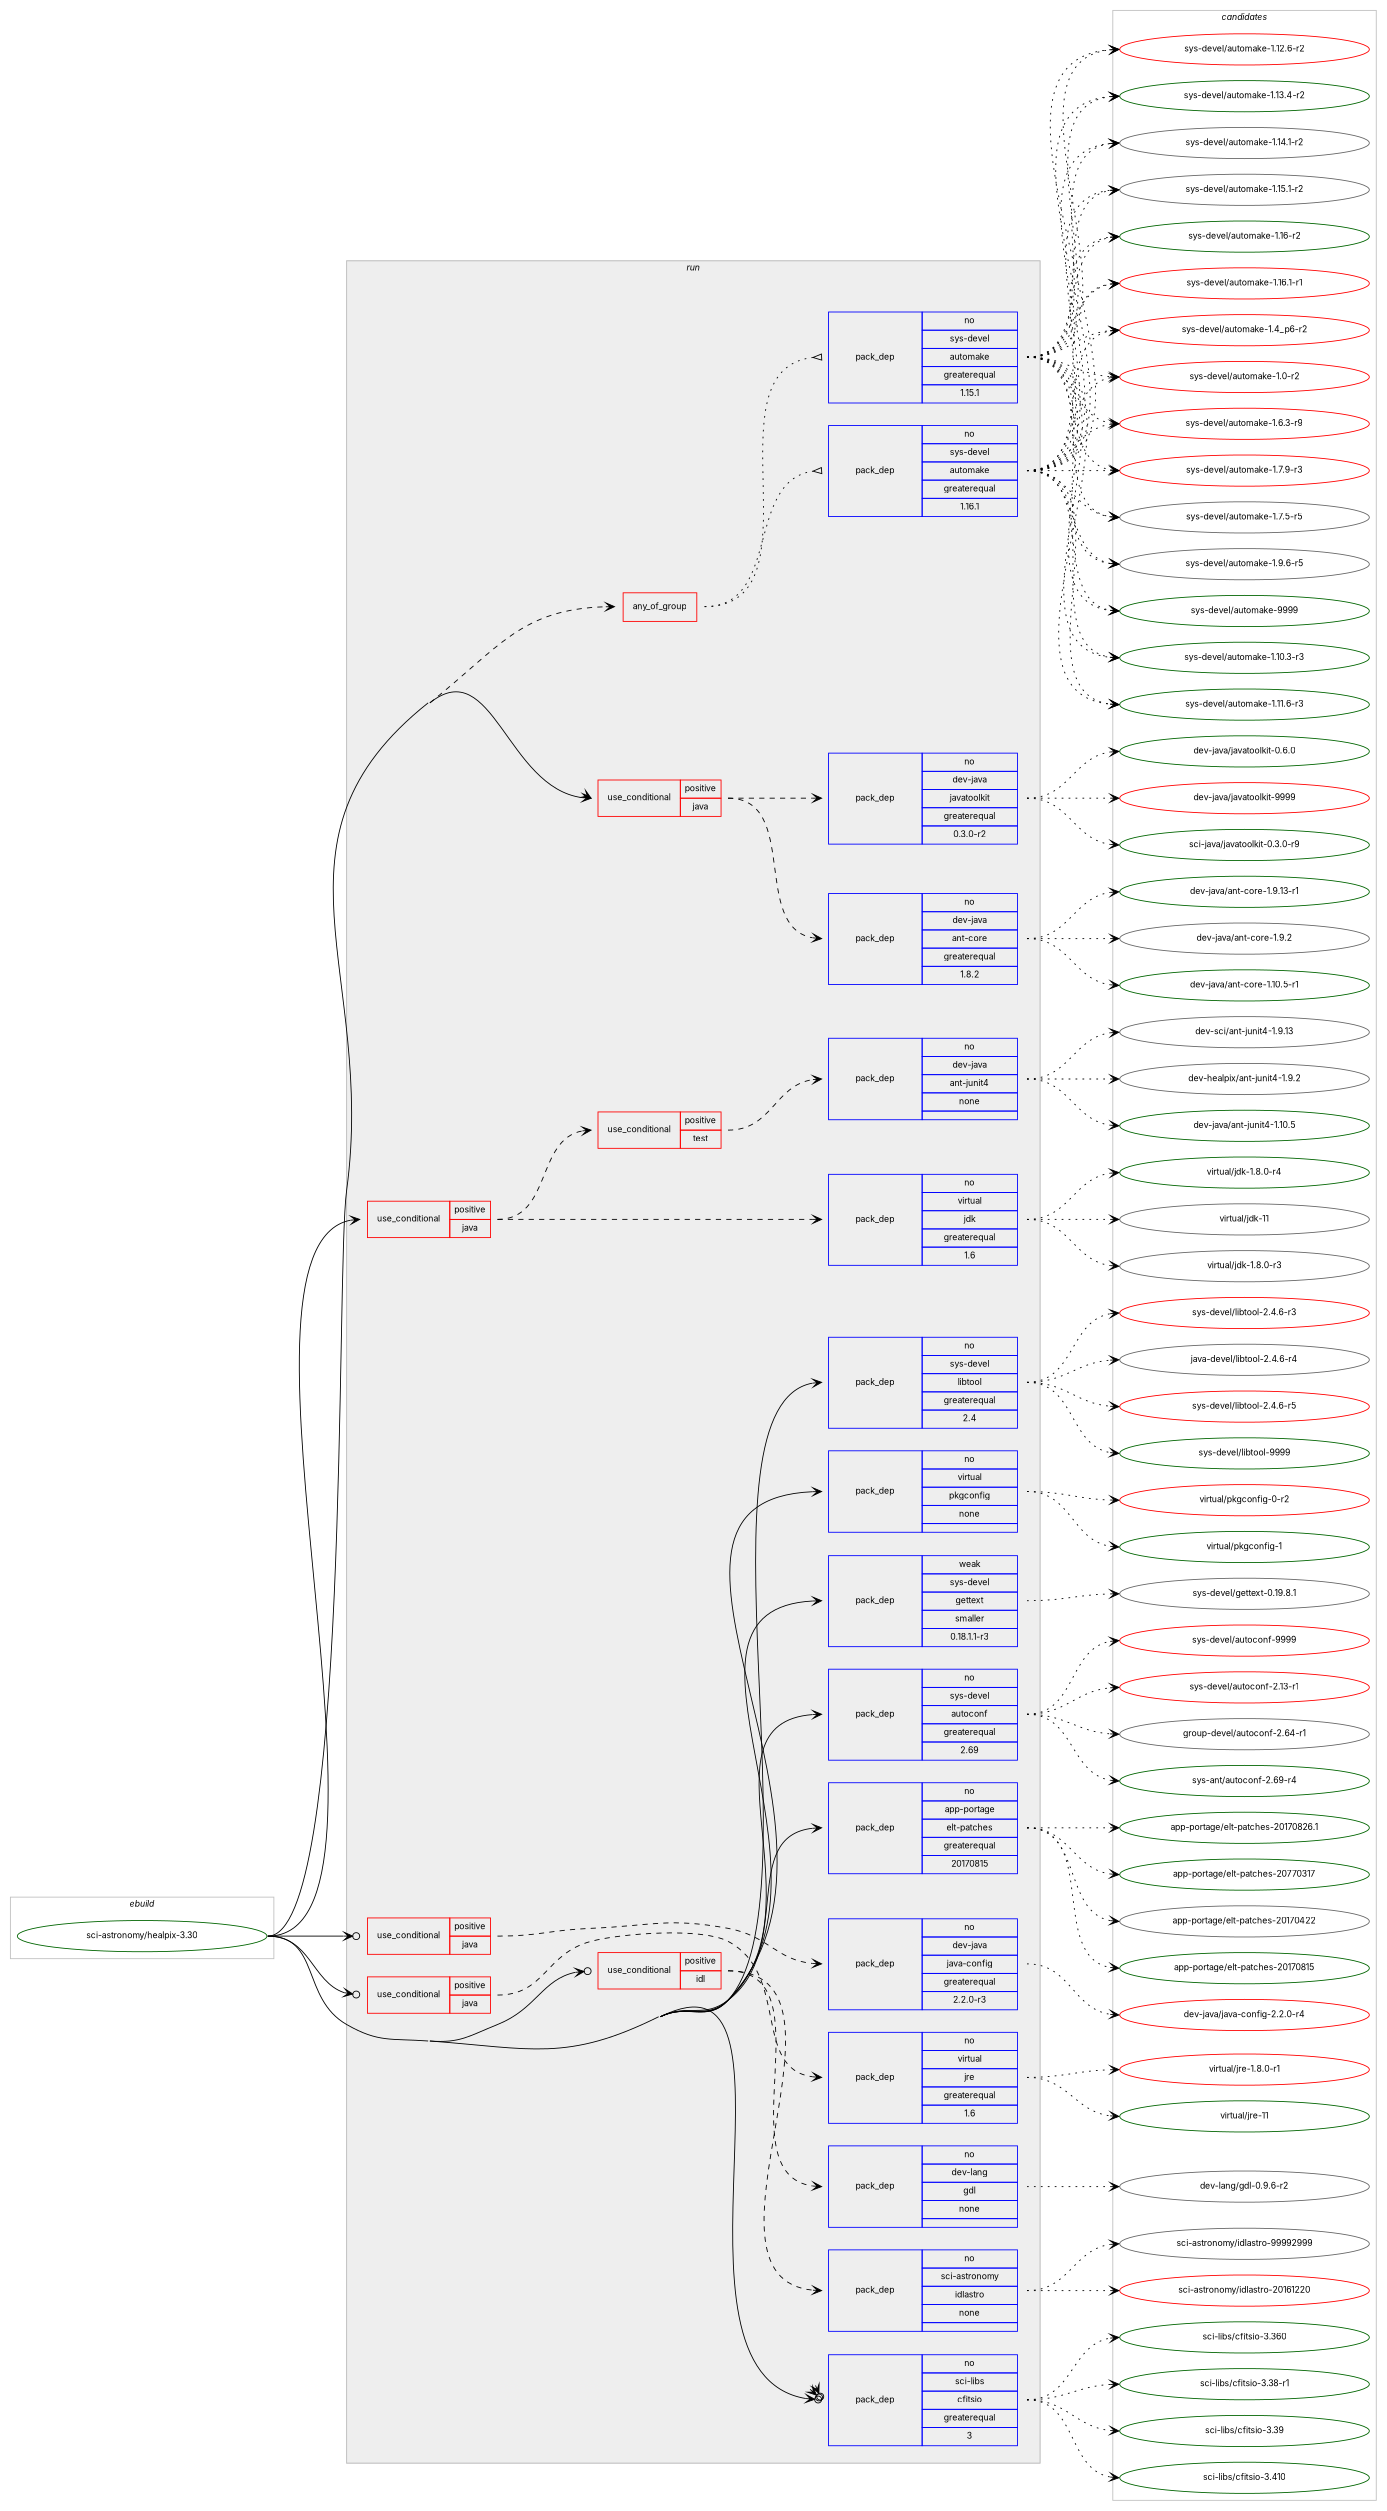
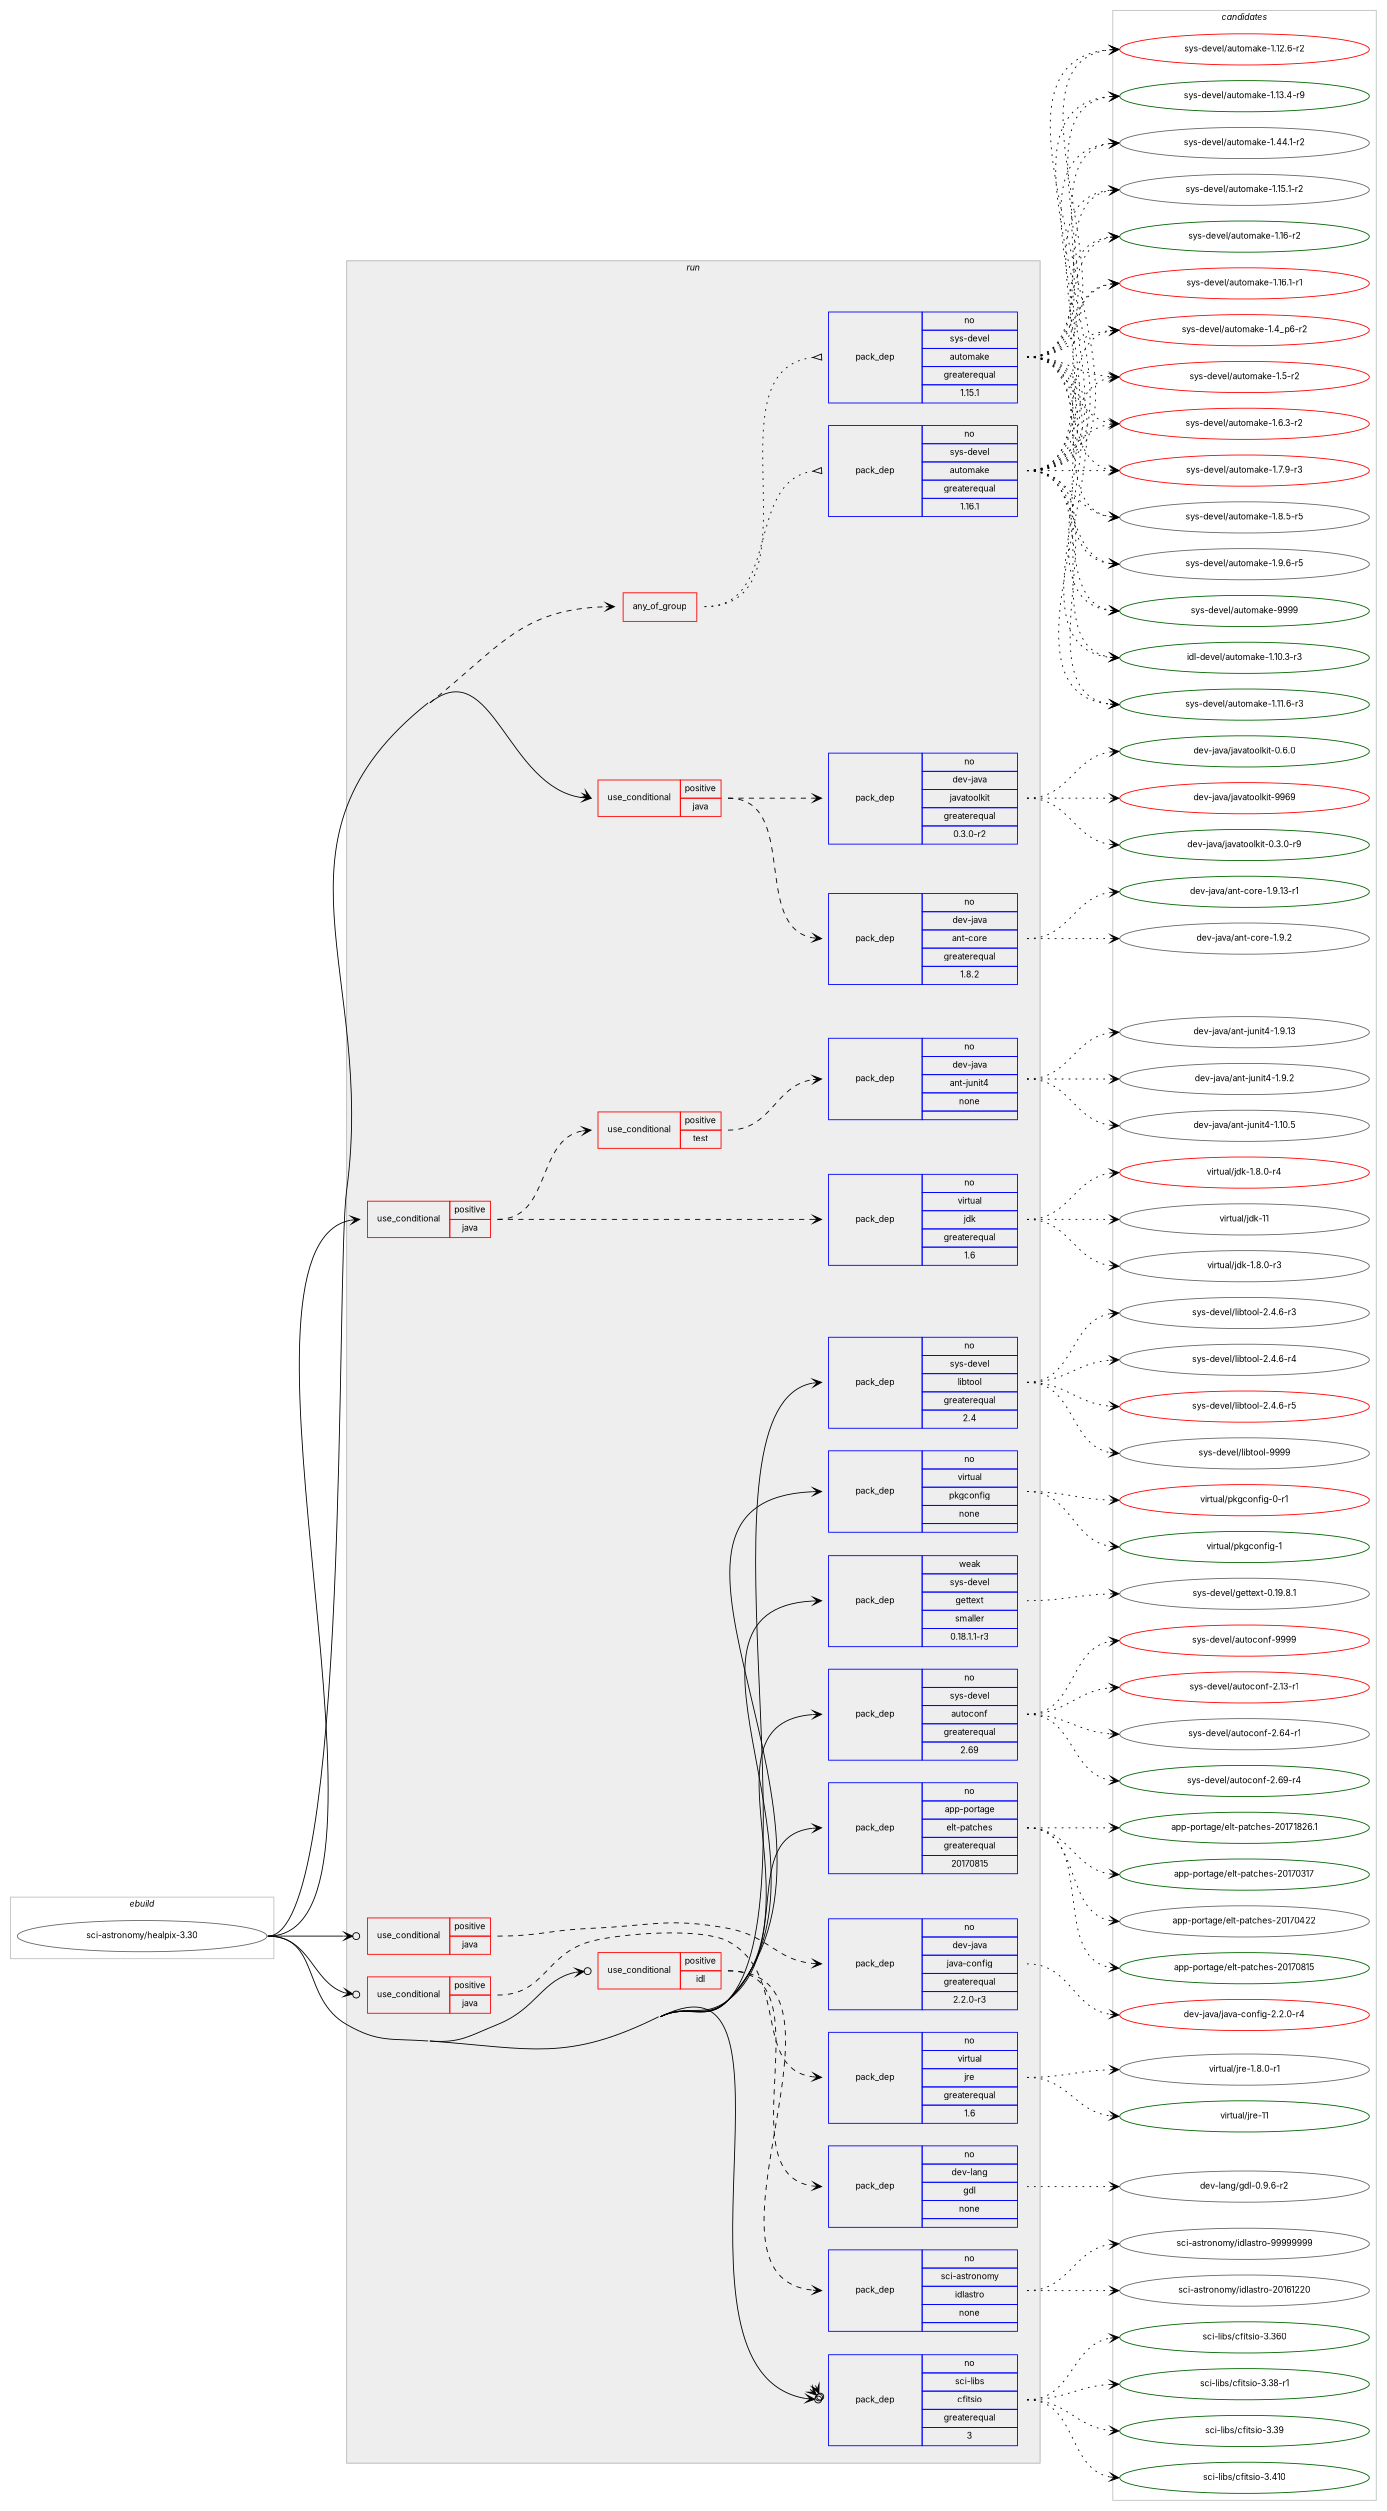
(1245, 96) -> (1245, 96)
(1245, 143) -> (1245, 143)
(1245, 377) -> (1245, 377)
(1245, 424) -> (1245, 424)
(1245, 517) -> (1245, 517)
(1245, 658) -> (1245, 658)
(1245, 798) -> (1245, 798)
(1245, 845) -> (1245, 845)
(1245, 985) -> none
(1245, 1032) -> (1245, 1032)
(1245, 1079) -> (1245, 1079)
(1245, 1126) -> (1245, 1126)
(1245, 1173) -> (1245, 1173)
(1245, 1313) -> (1245, 1313)
(1245, 1360) -> (1245, 1360)
(1245, 1453) -> (1245, 1453)
(1245, 1500) -> (1245, 1500)
(1245, 1734) -> (1245, 1734)
(1245, 1781) -> (1245, 1781)
(1245, 1828) -> (1245, 1828)
(1245, 1875) -> (1245, 1875)
(142, 1936) -> (142, 1936)
(1245, 2070) -> (1245, 2070)
(1245, 2244) -> (1245, 2244)
(1245, 2291) -> (1245, 2291)
